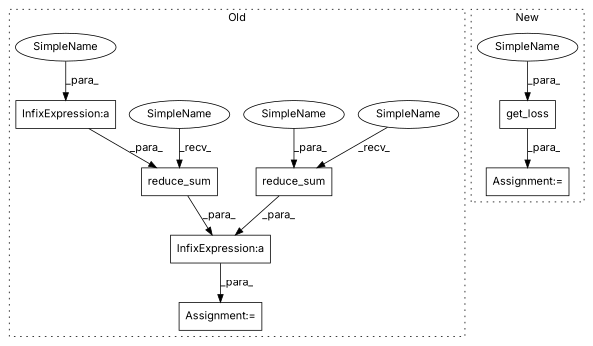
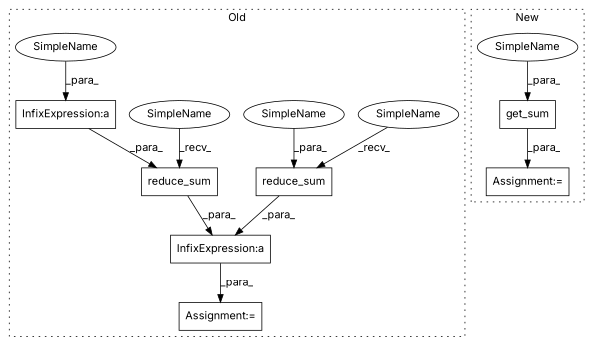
(528, 114) -> (528, 114)
